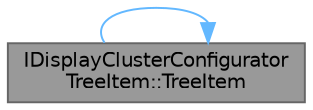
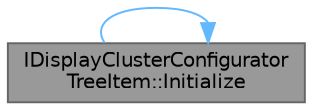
(156, 73) -> (156, 73)
